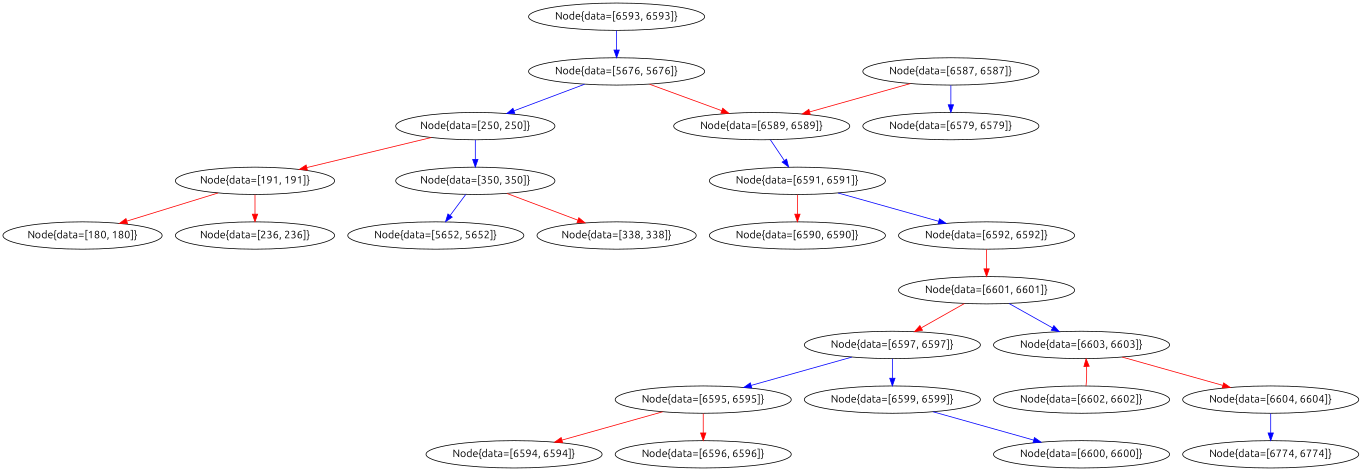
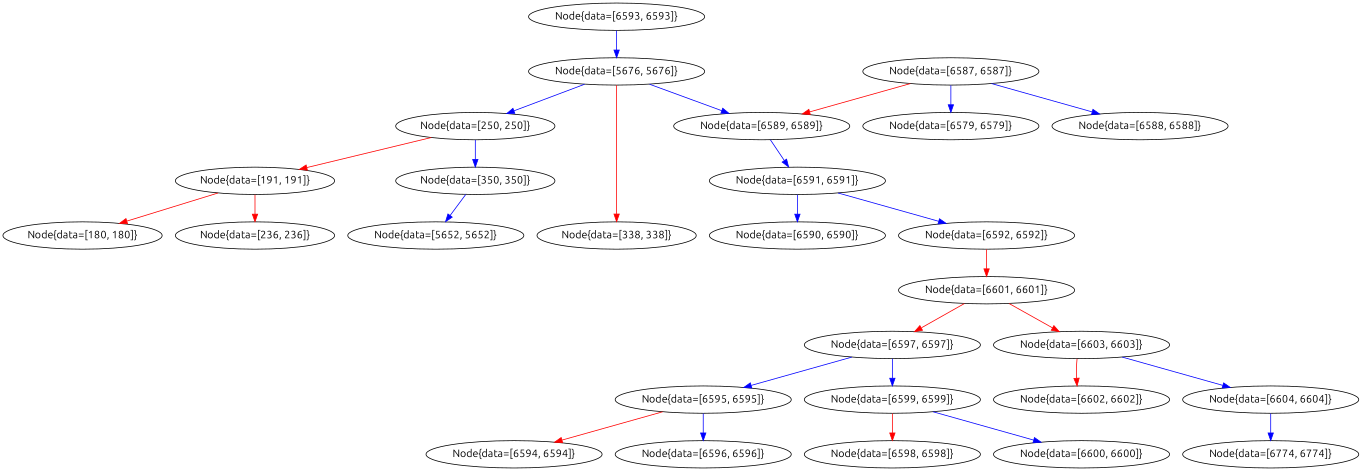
(686, 97) -> (686, 97)
none -> (1140, 126)
(797, 204) -> (797, 204)
(542, 207) -> (617, 150)
(1031, 316) -> (1031, 316)
(1172, 371) -> (1172, 371)
(1087, 376) -> (1076, 369)
(703, 423) -> (703, 423)
none -> (892, 454)
